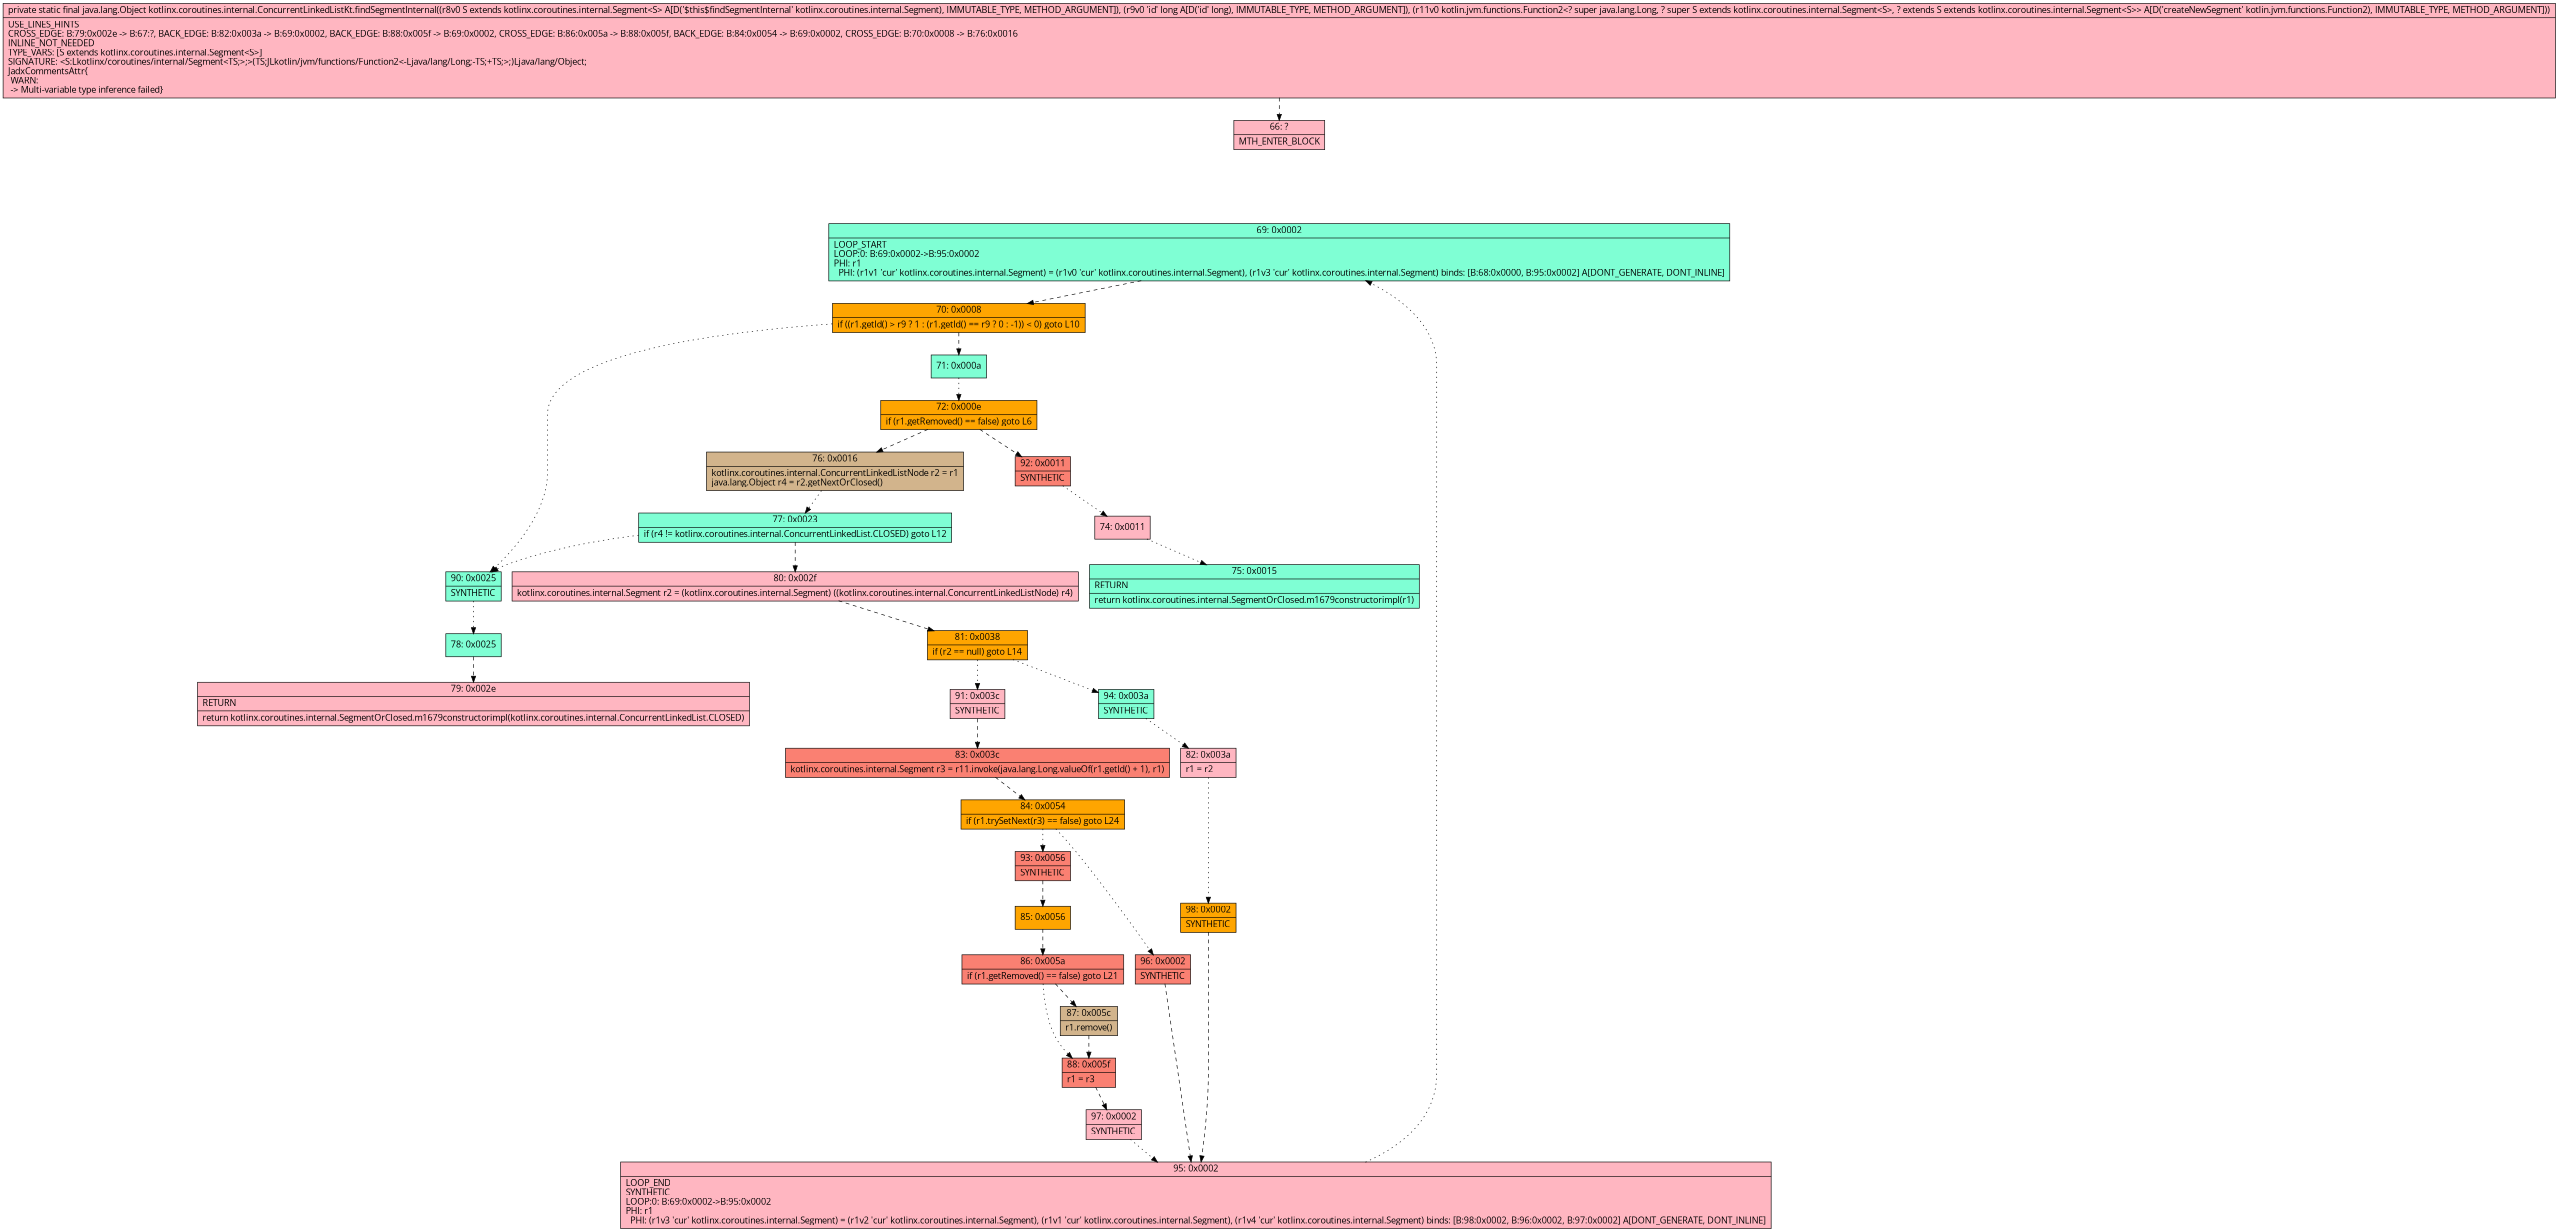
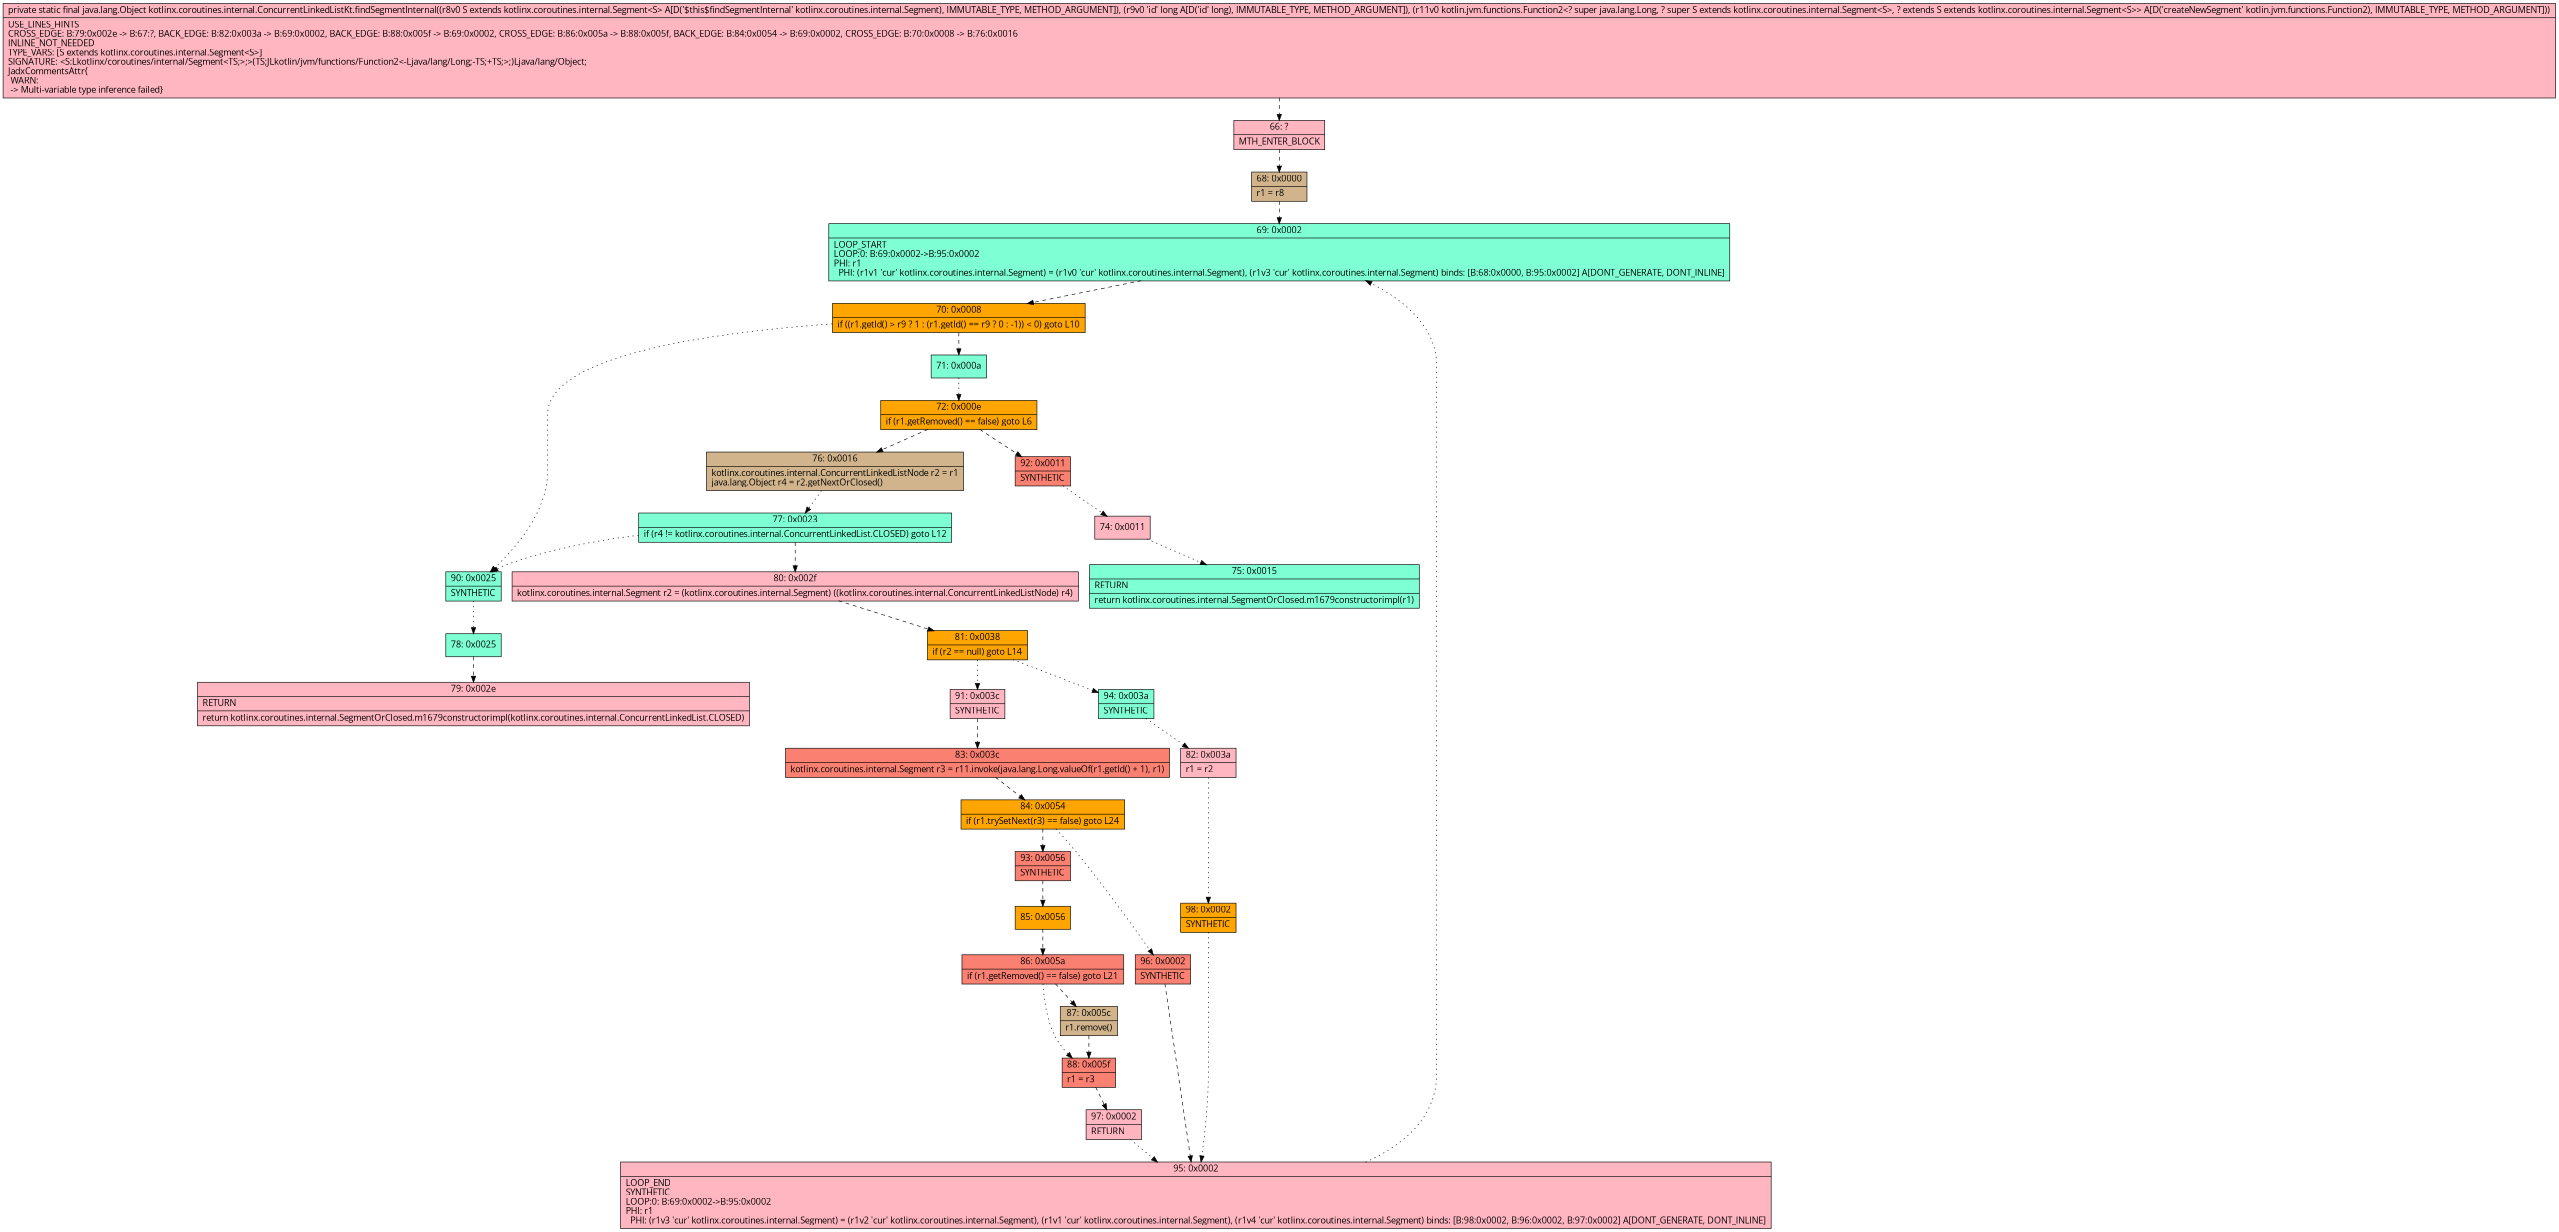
none -> (1279, 187)
(1043, 837) -> (1043, 837)
(1208, 1044) -> (1208, 1044)
(1113, 1132) -> (1108, 1132)
